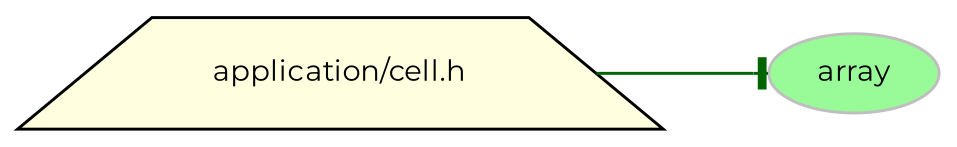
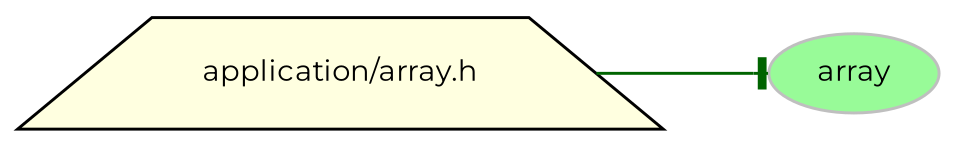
(340, 73) -> (340, 73)
